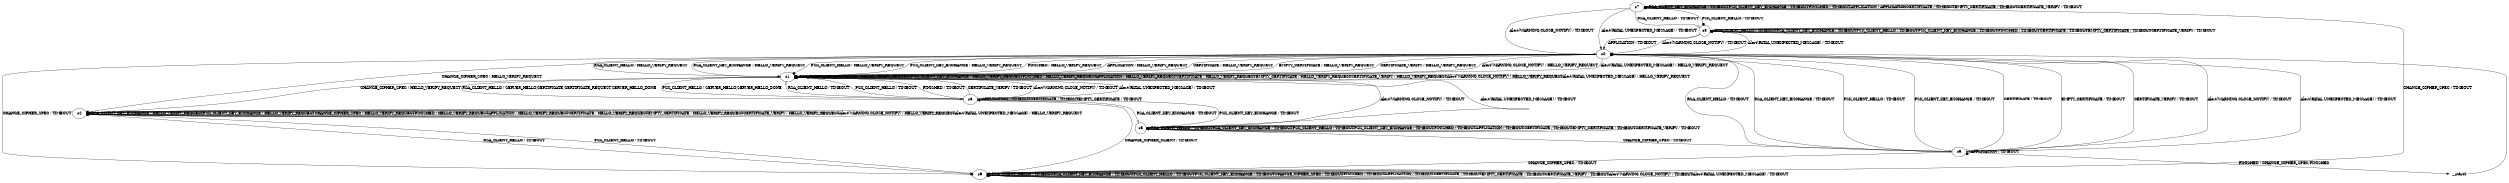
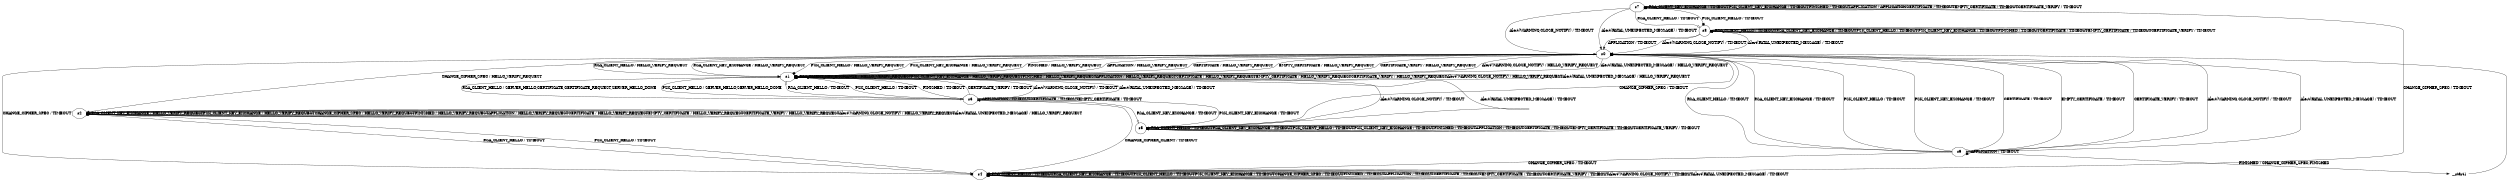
(577, 64) -> (577, 64)
(434, 83) -> none
(1548, 140) -> (1503, 90)
(980, 174) -> (980, 174)
(2459, 174) -> (2459, 174)
